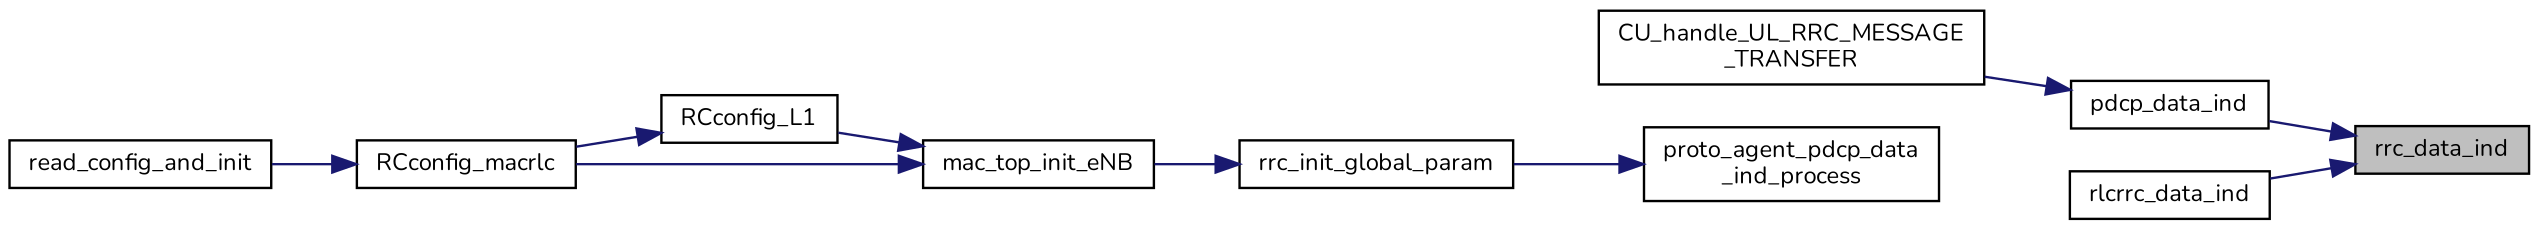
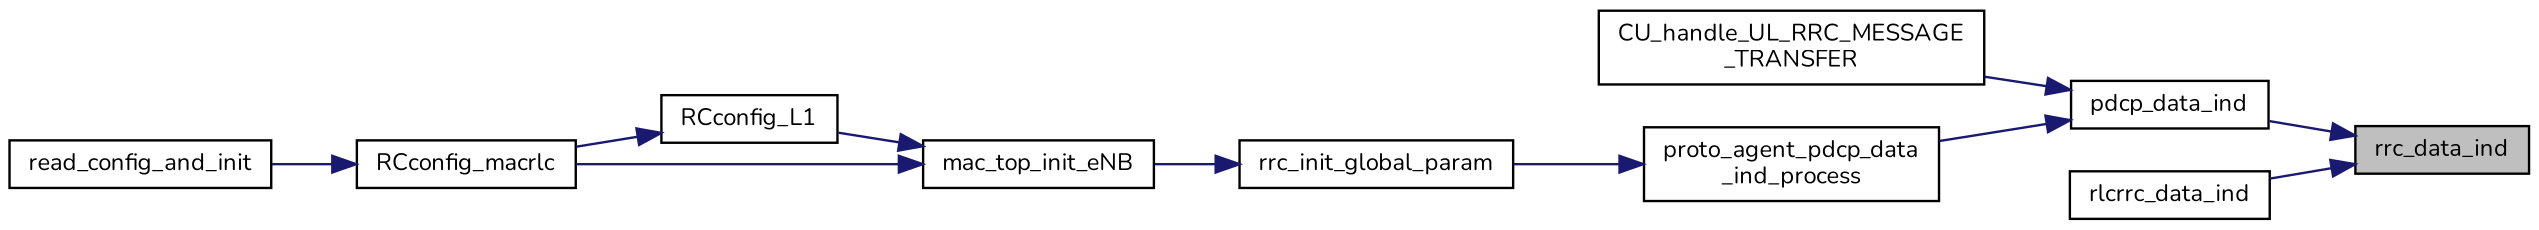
none -> (1993, 133)
